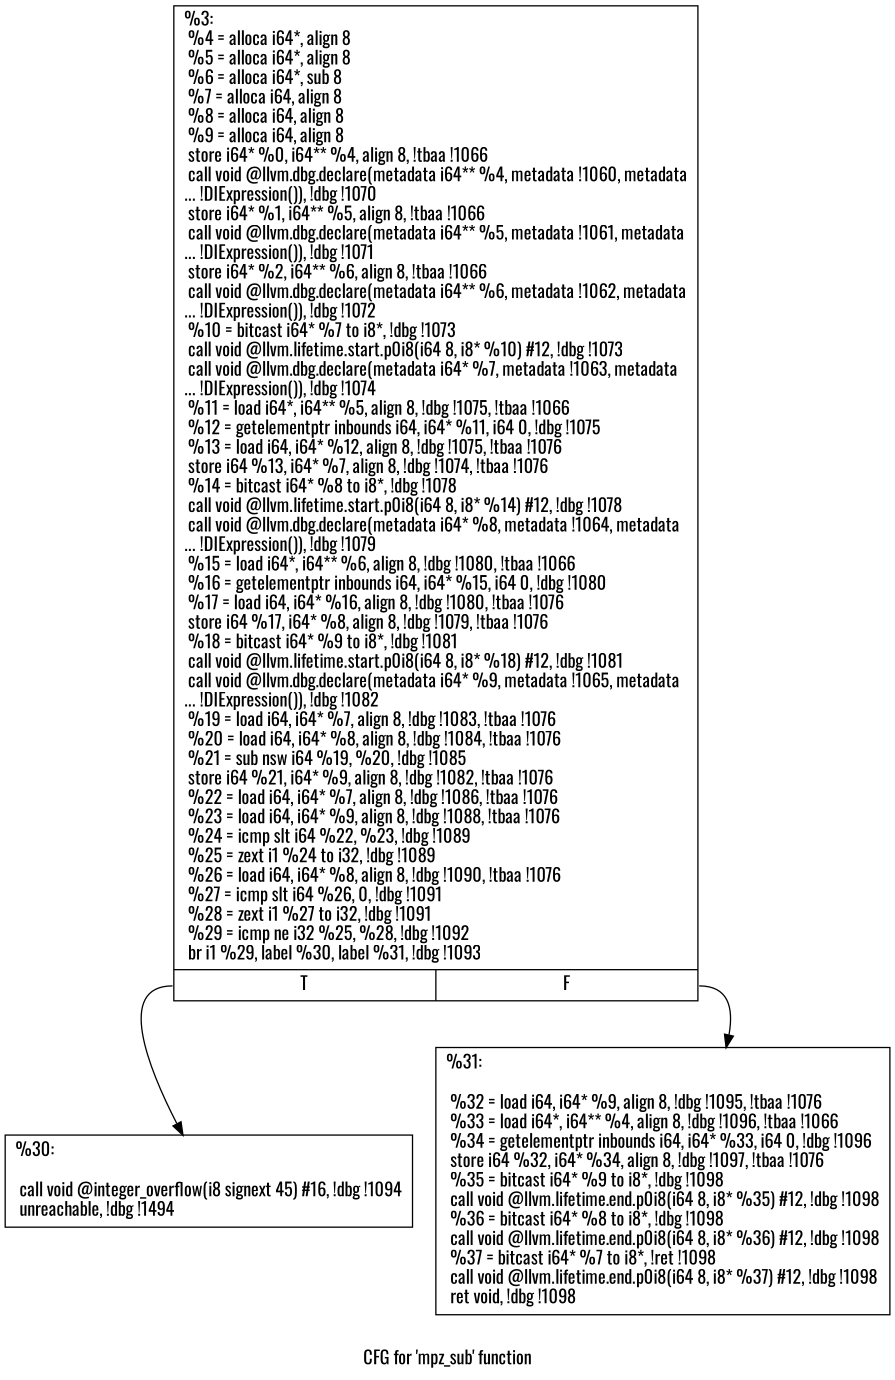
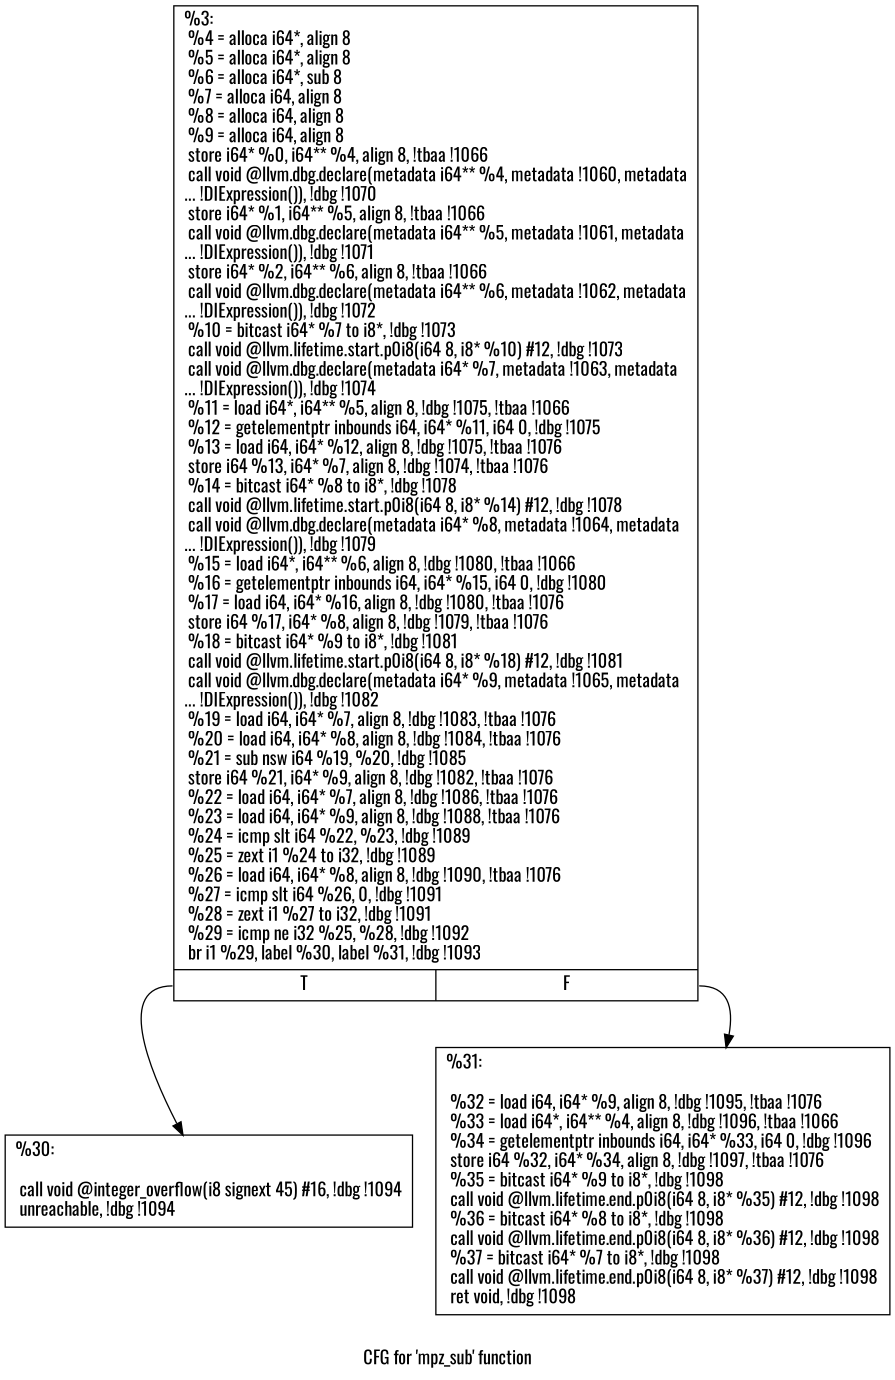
(95, 1210) -> (96, 1210)
(581, 1259) -> (583, 1259)
